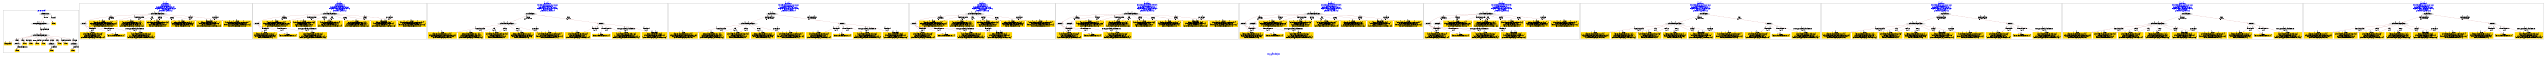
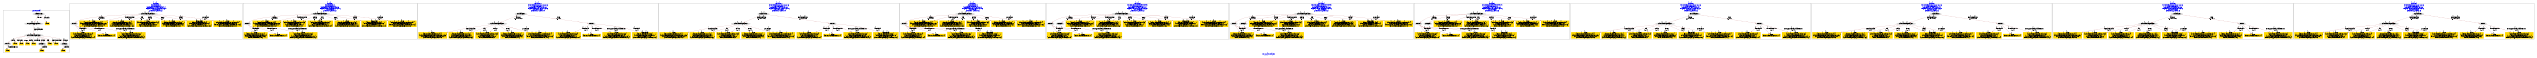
(8, 44) -> none
